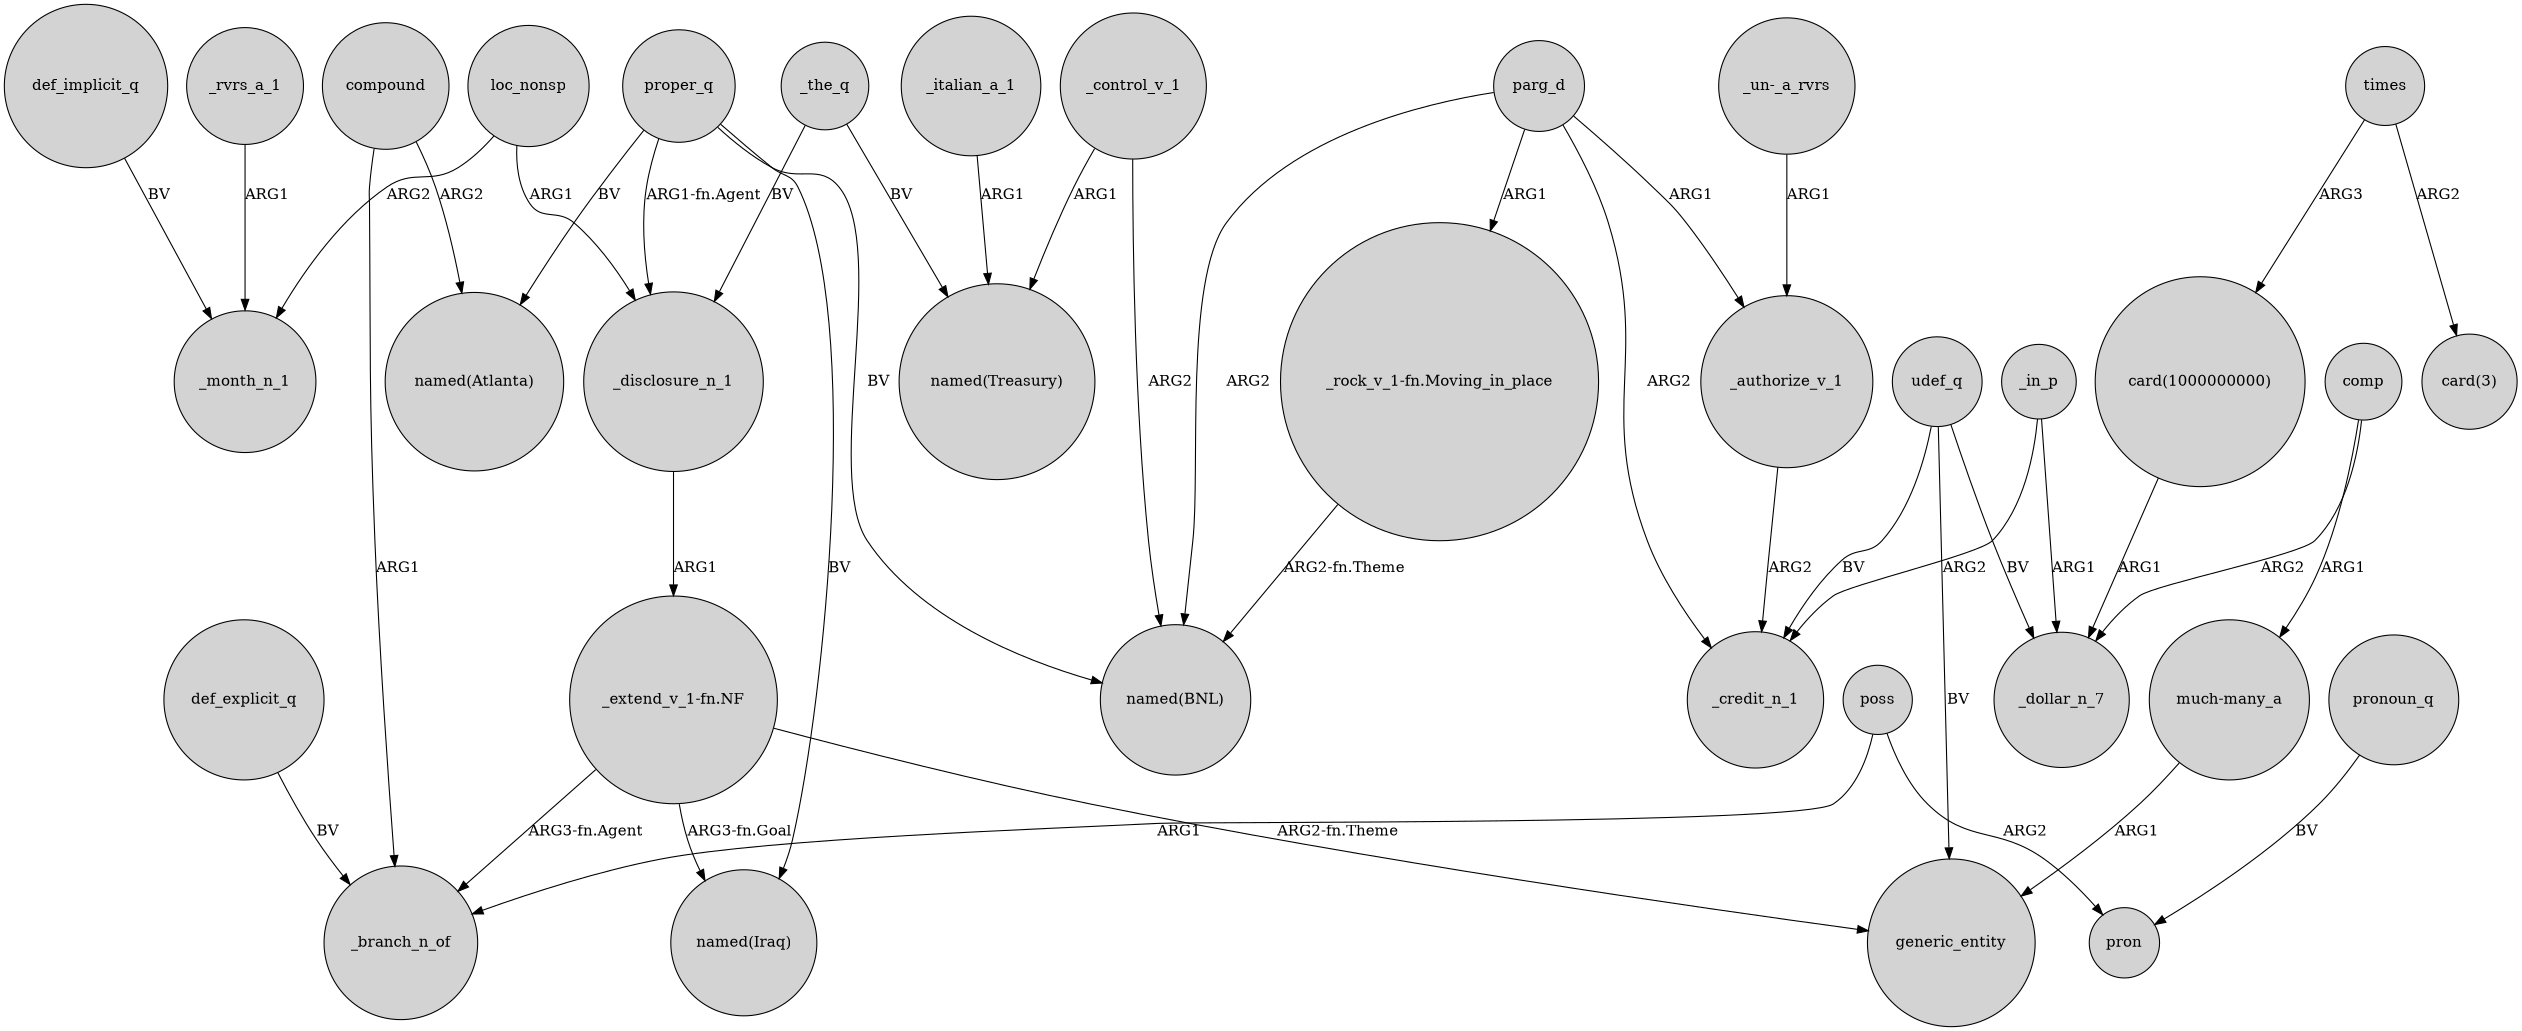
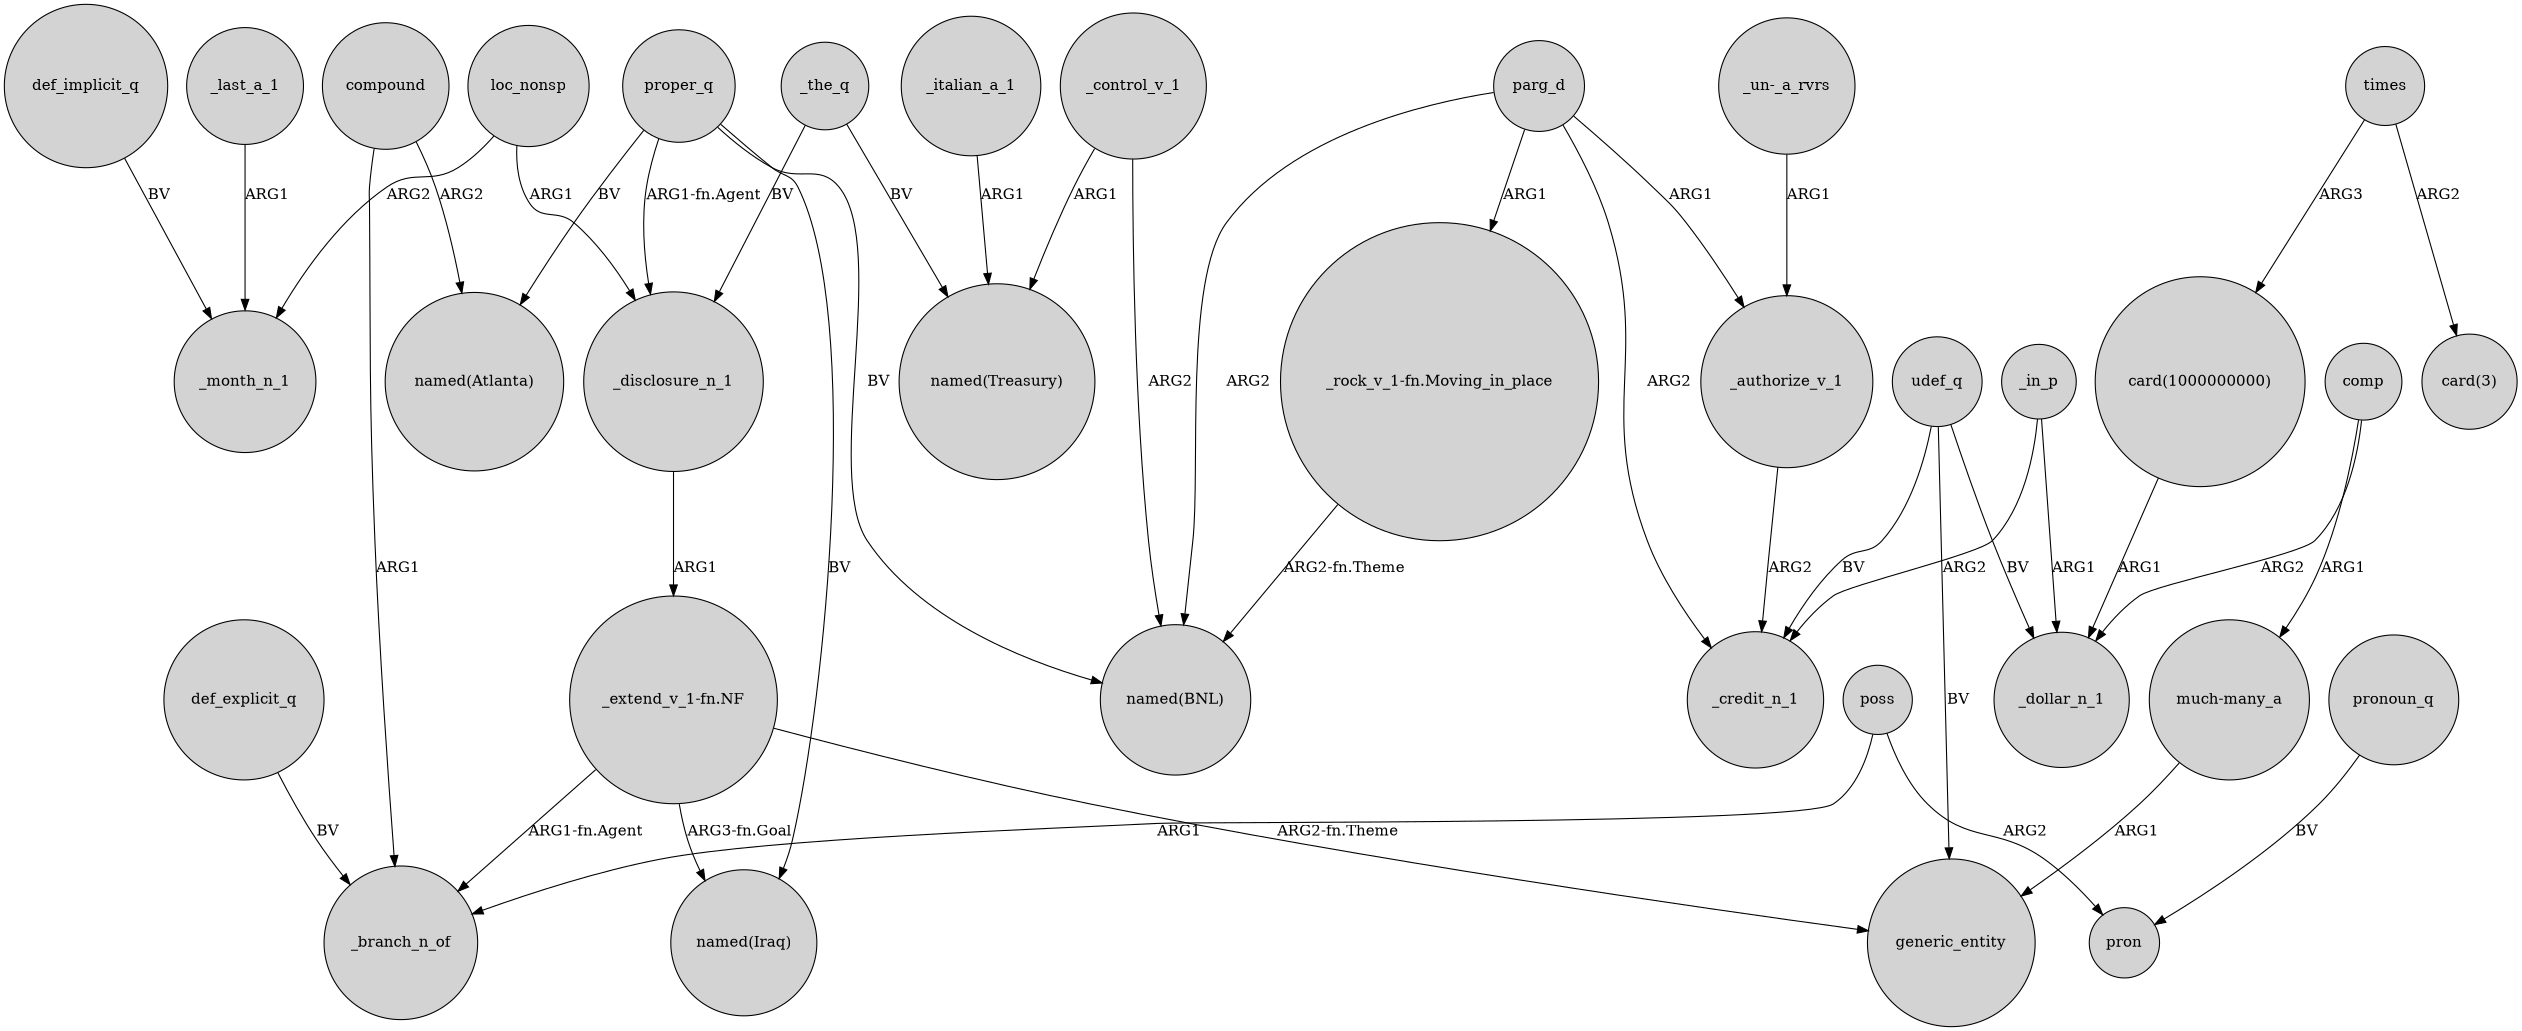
(245, 86) -> (245, 86)
(2062, 700) -> (2062, 700)
(586, 832) -> (586, 832)
